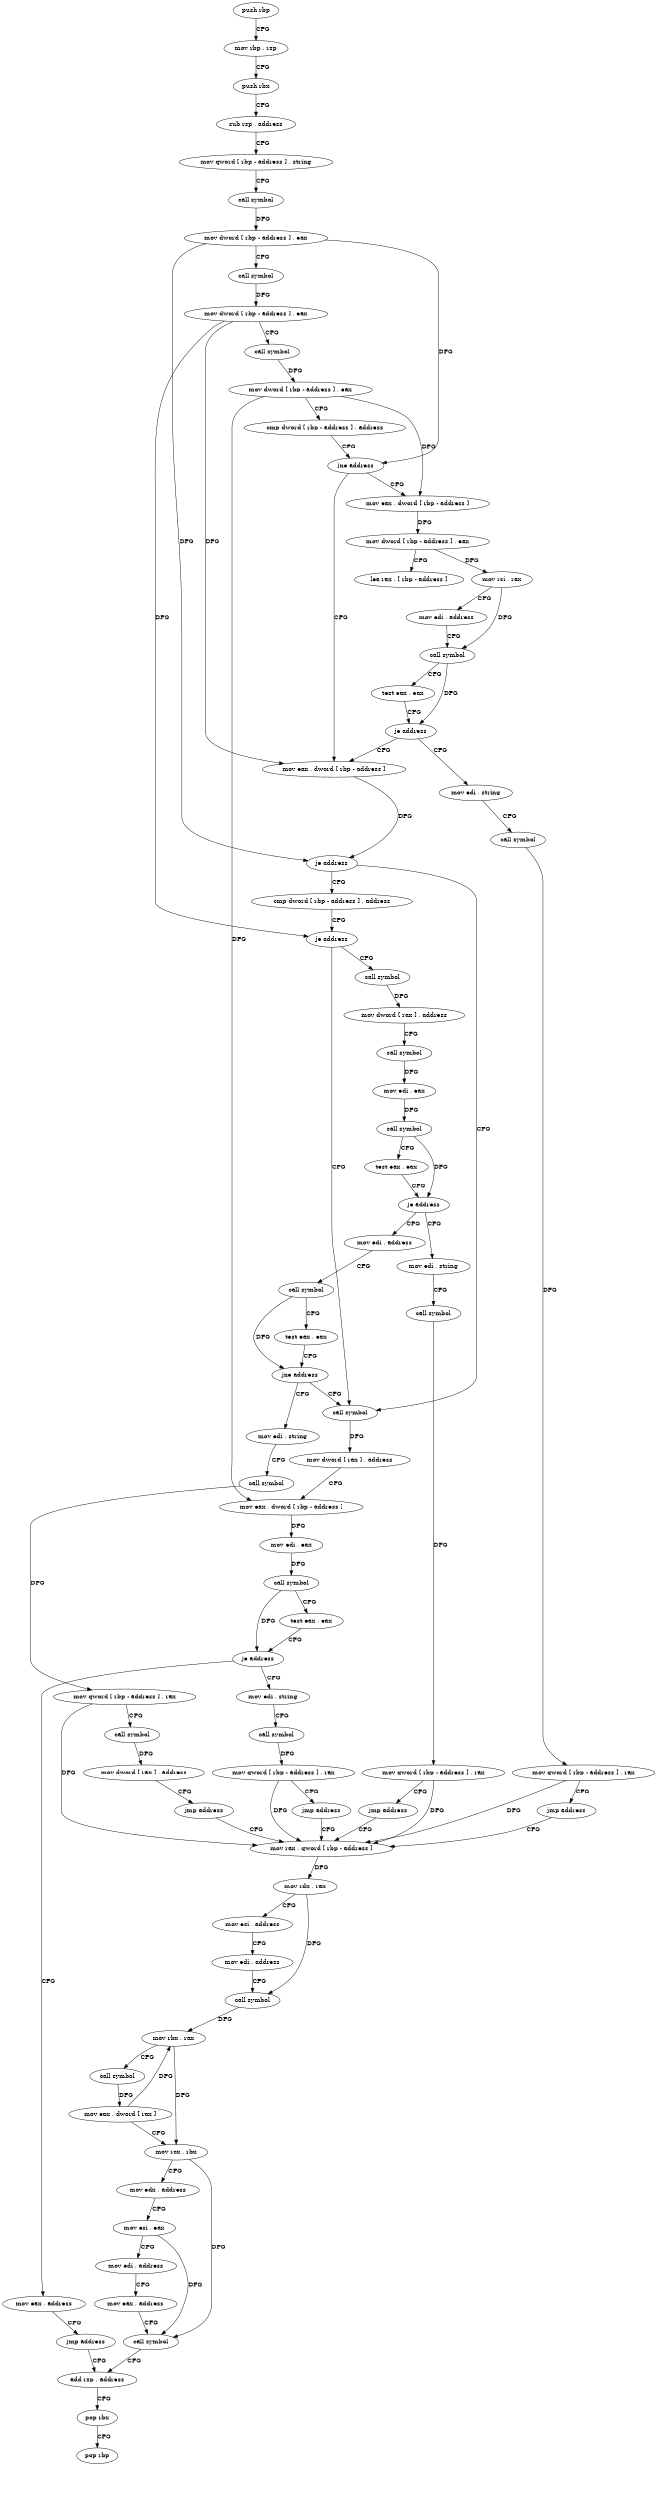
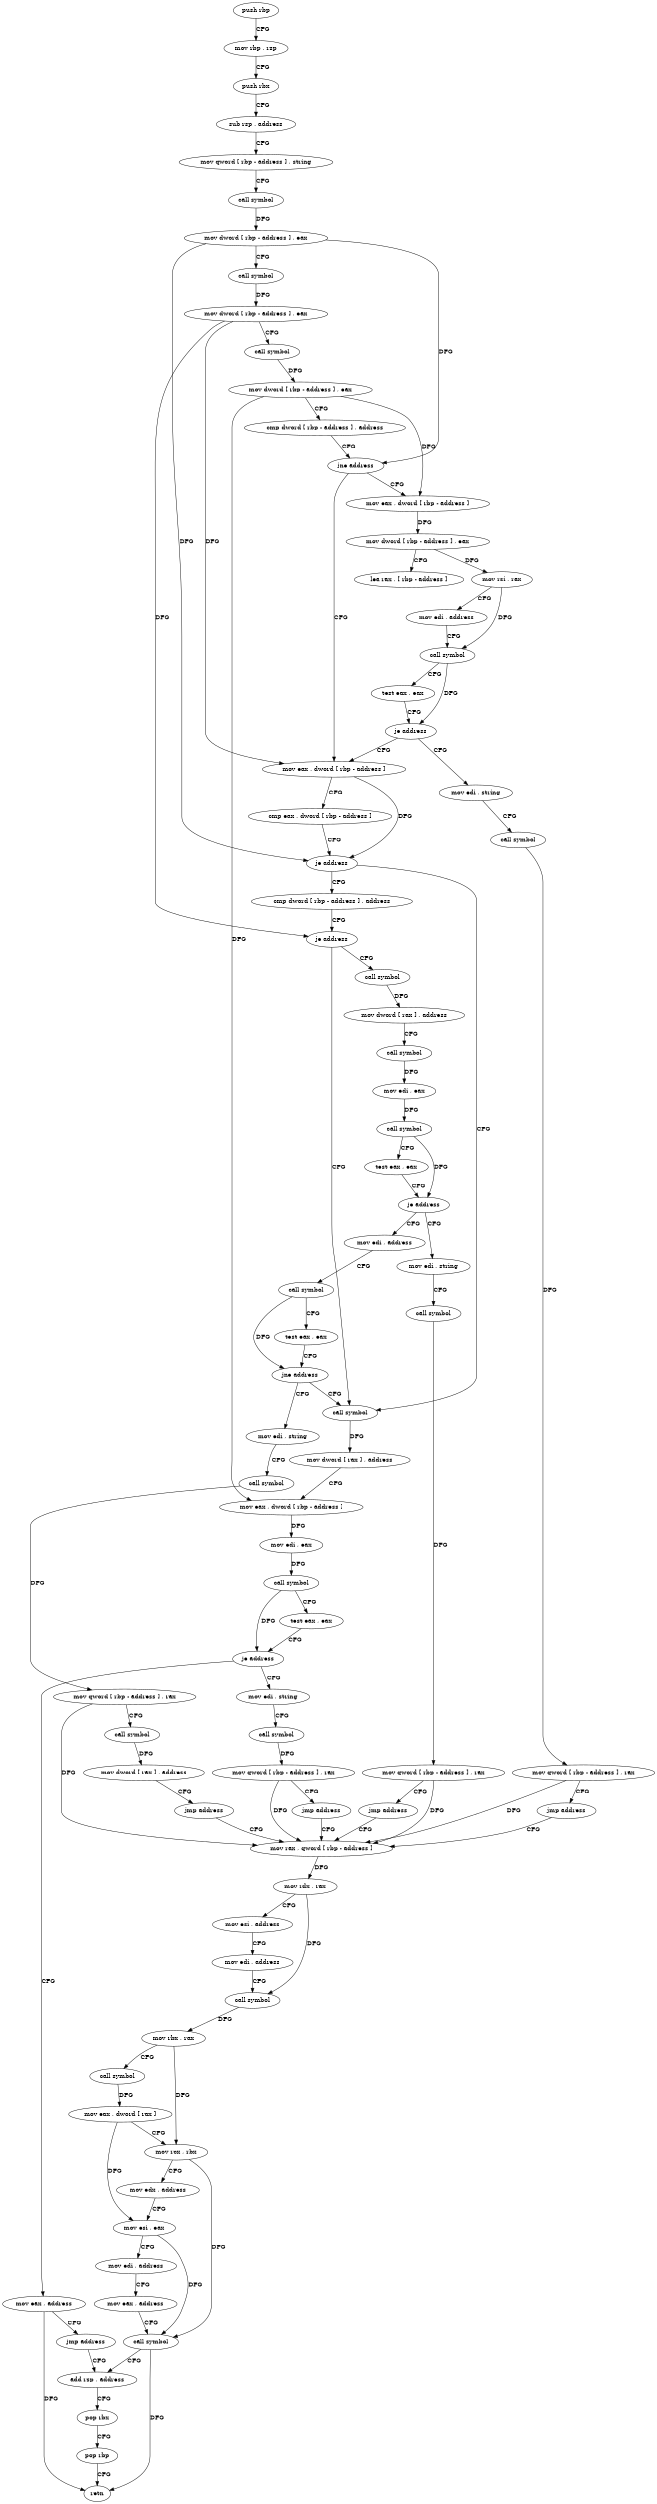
none -> (320, 816)
(151, 2081) -> (108, 2173)
none -> (97, 2494)
